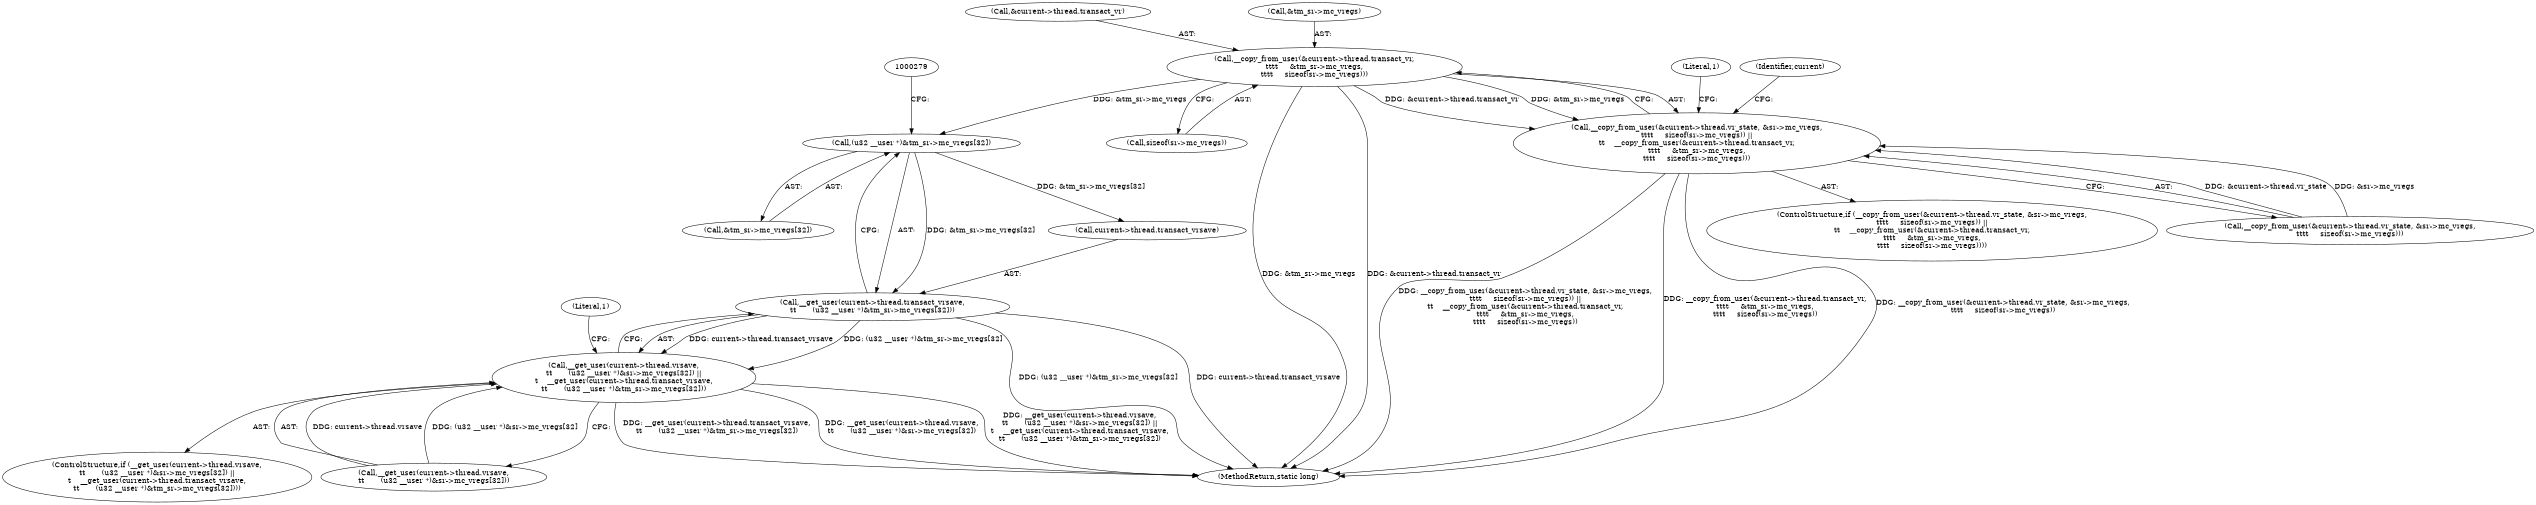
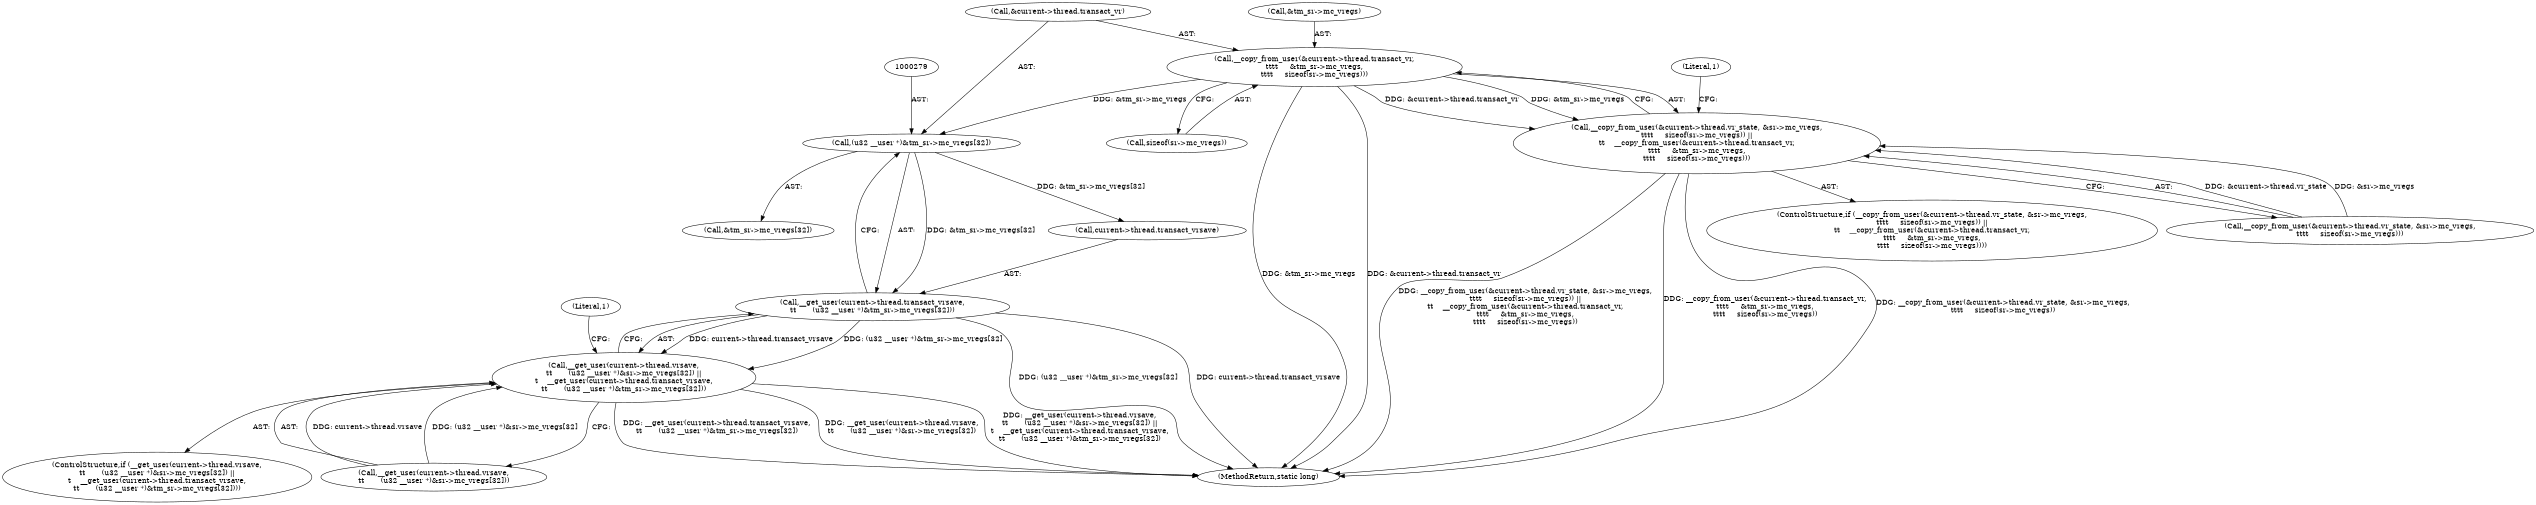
(1790, 67) -> none
(921, 100) -> (921, 100)
(825, 184) -> (987, 76)
